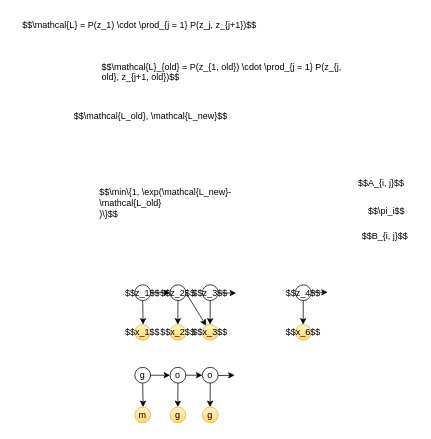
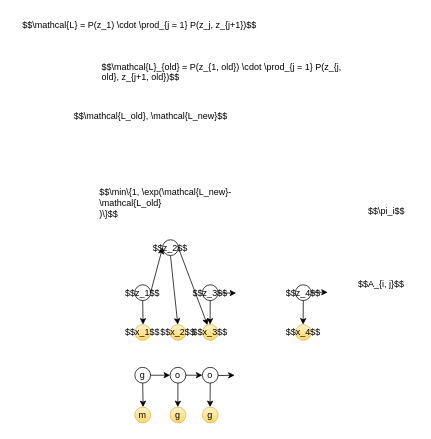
(380, 183) -> (380, 285)
(384, 237) -> none
(178, 293) -> (170, 248)
(303, 333) -> (303, 333)
